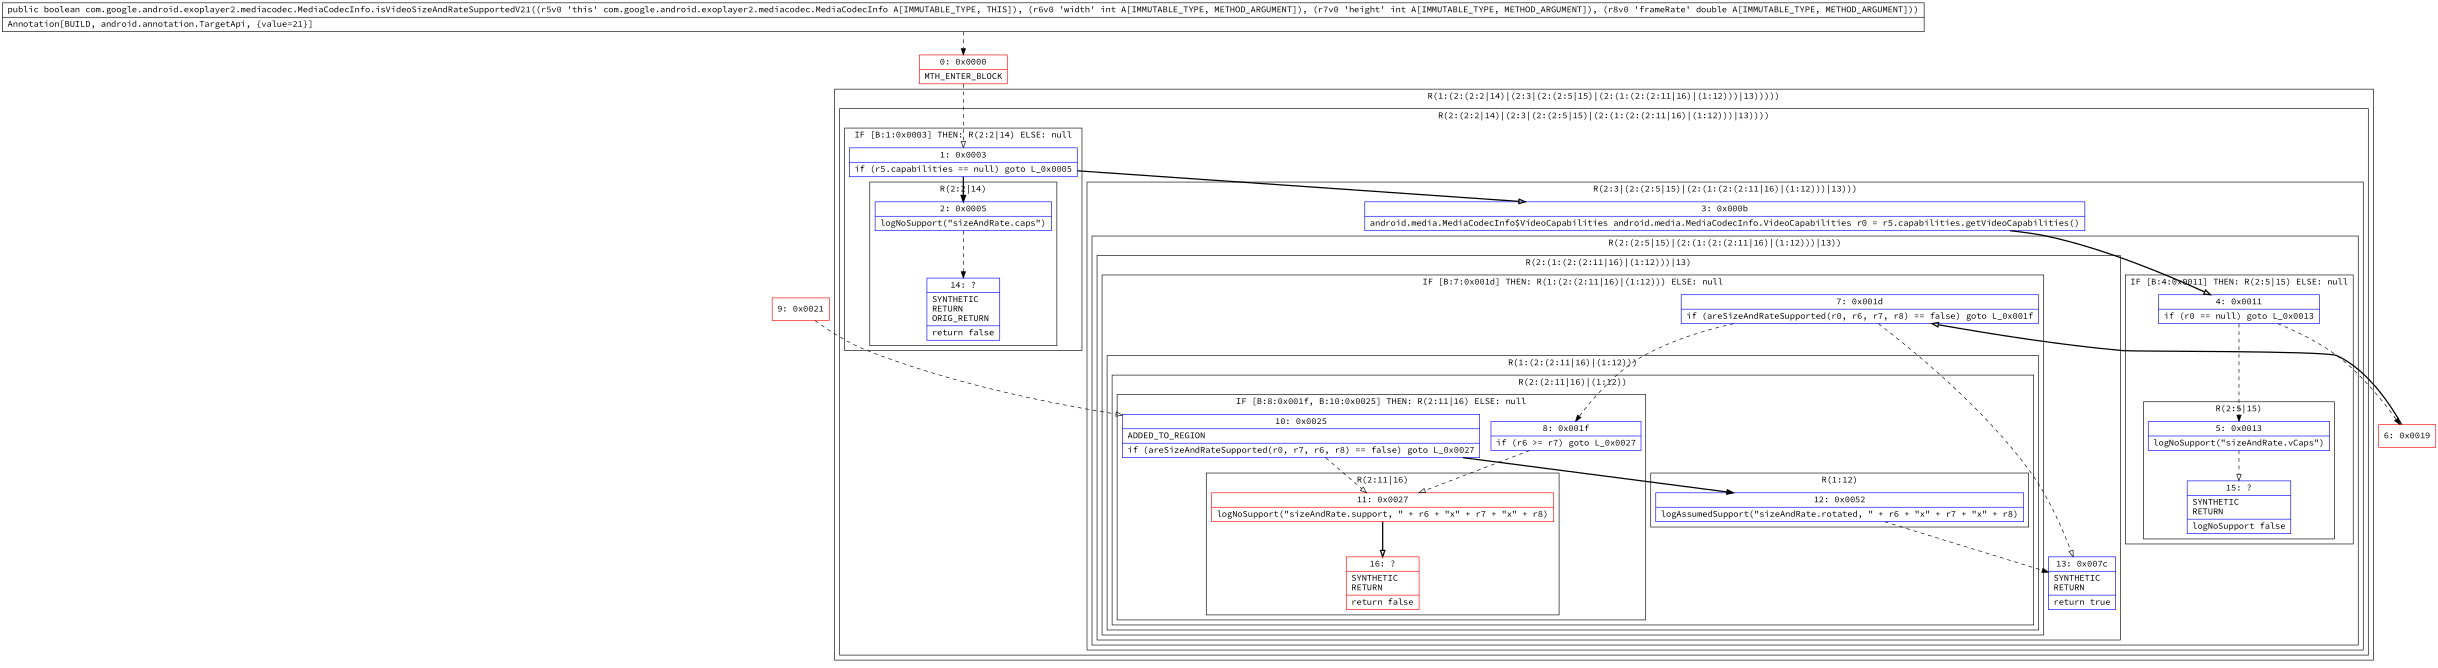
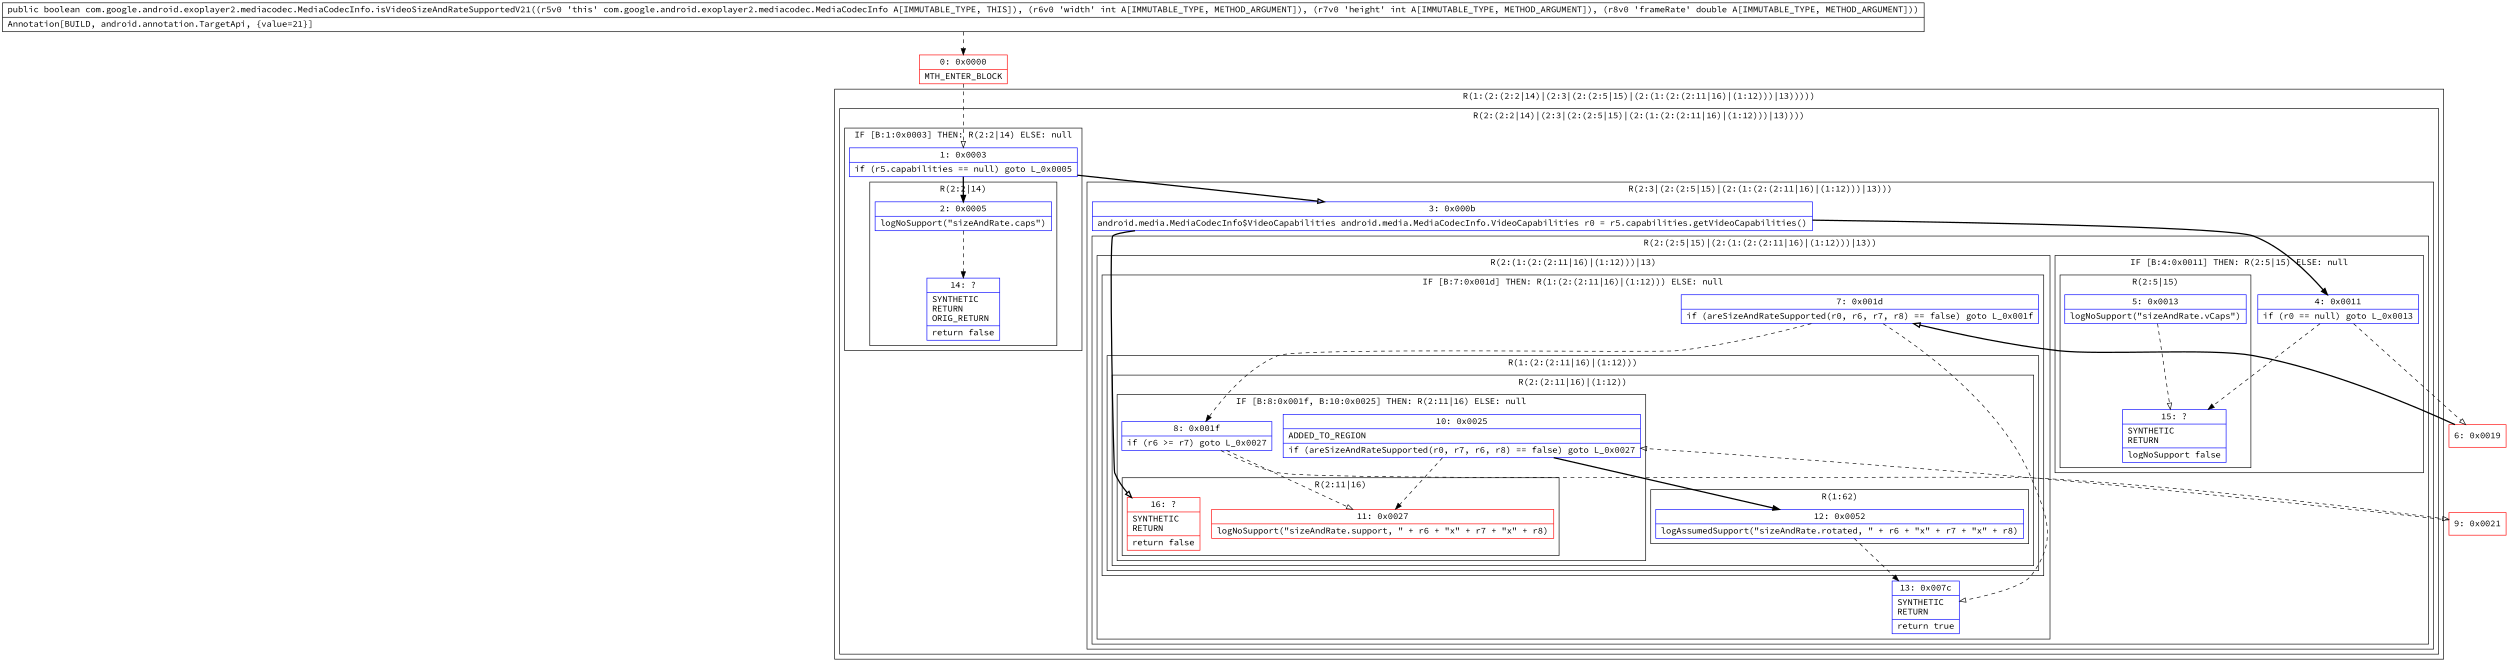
(2100, 251) -> (2078, 225)
(2329, 350) -> (2407, 372)
(2239, 369) -> (2267, 365)
(1348, 477) -> (1420, 482)
none -> (1831, 477)
(1840, 480) -> (1840, 497)
(1383, 536) -> (1112, 348)
